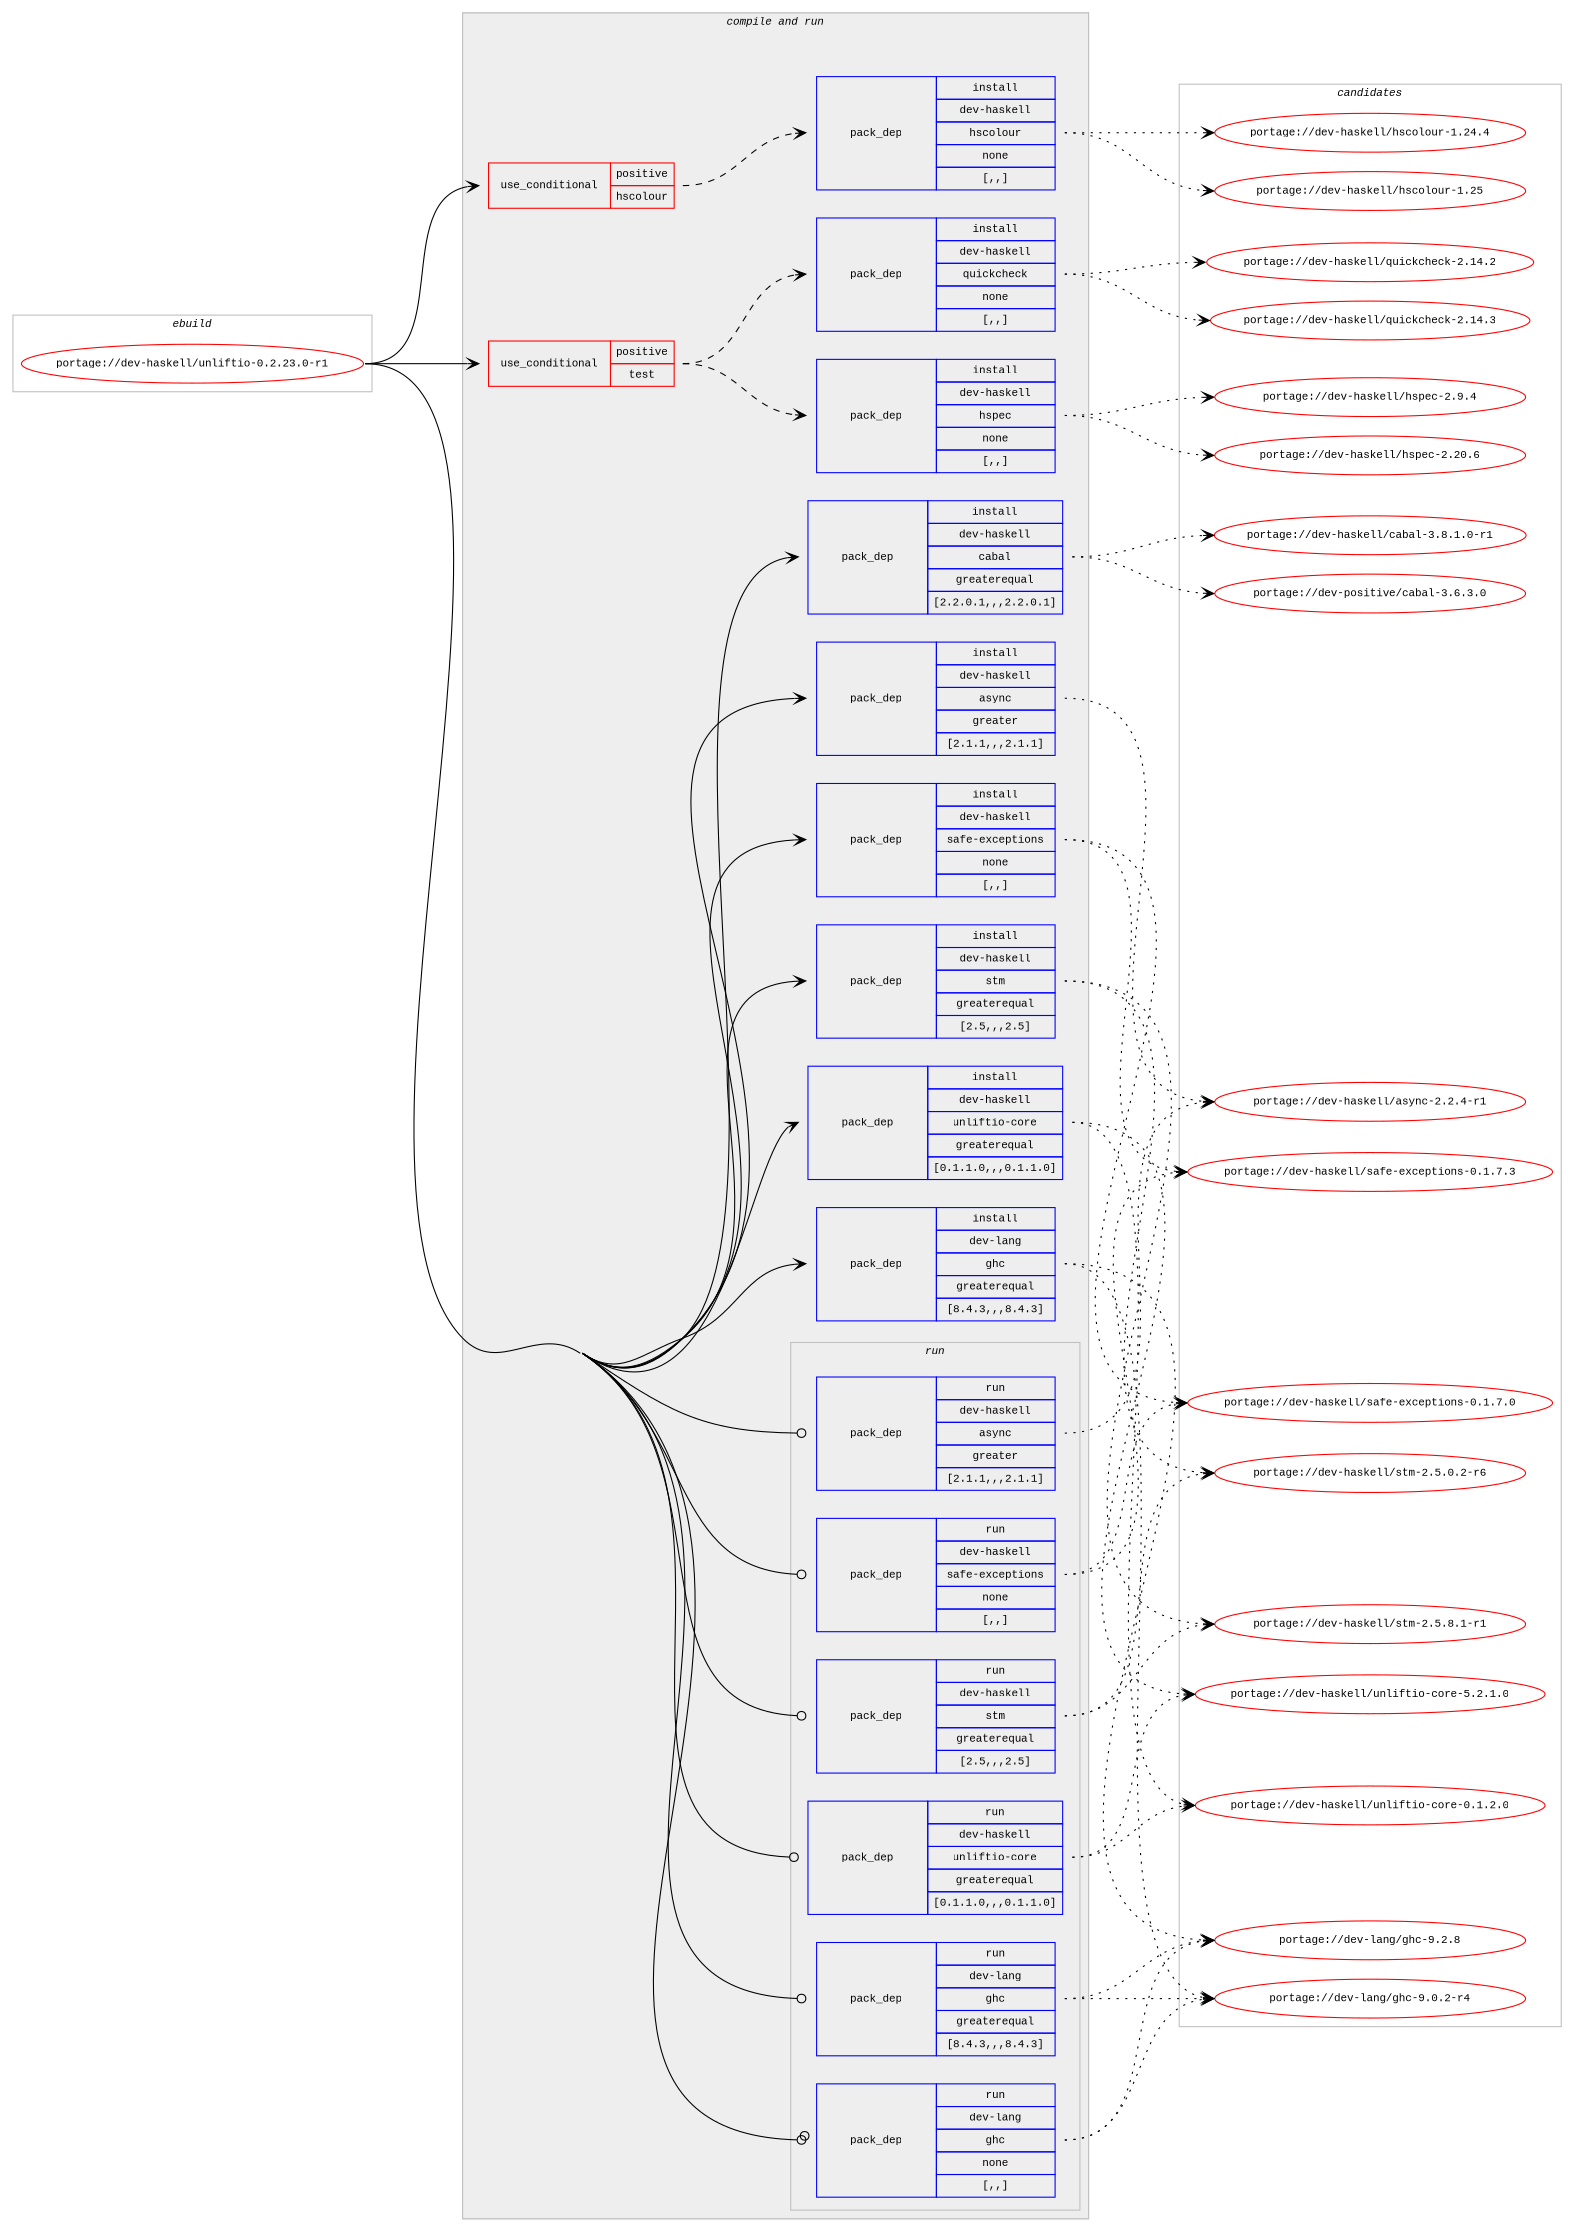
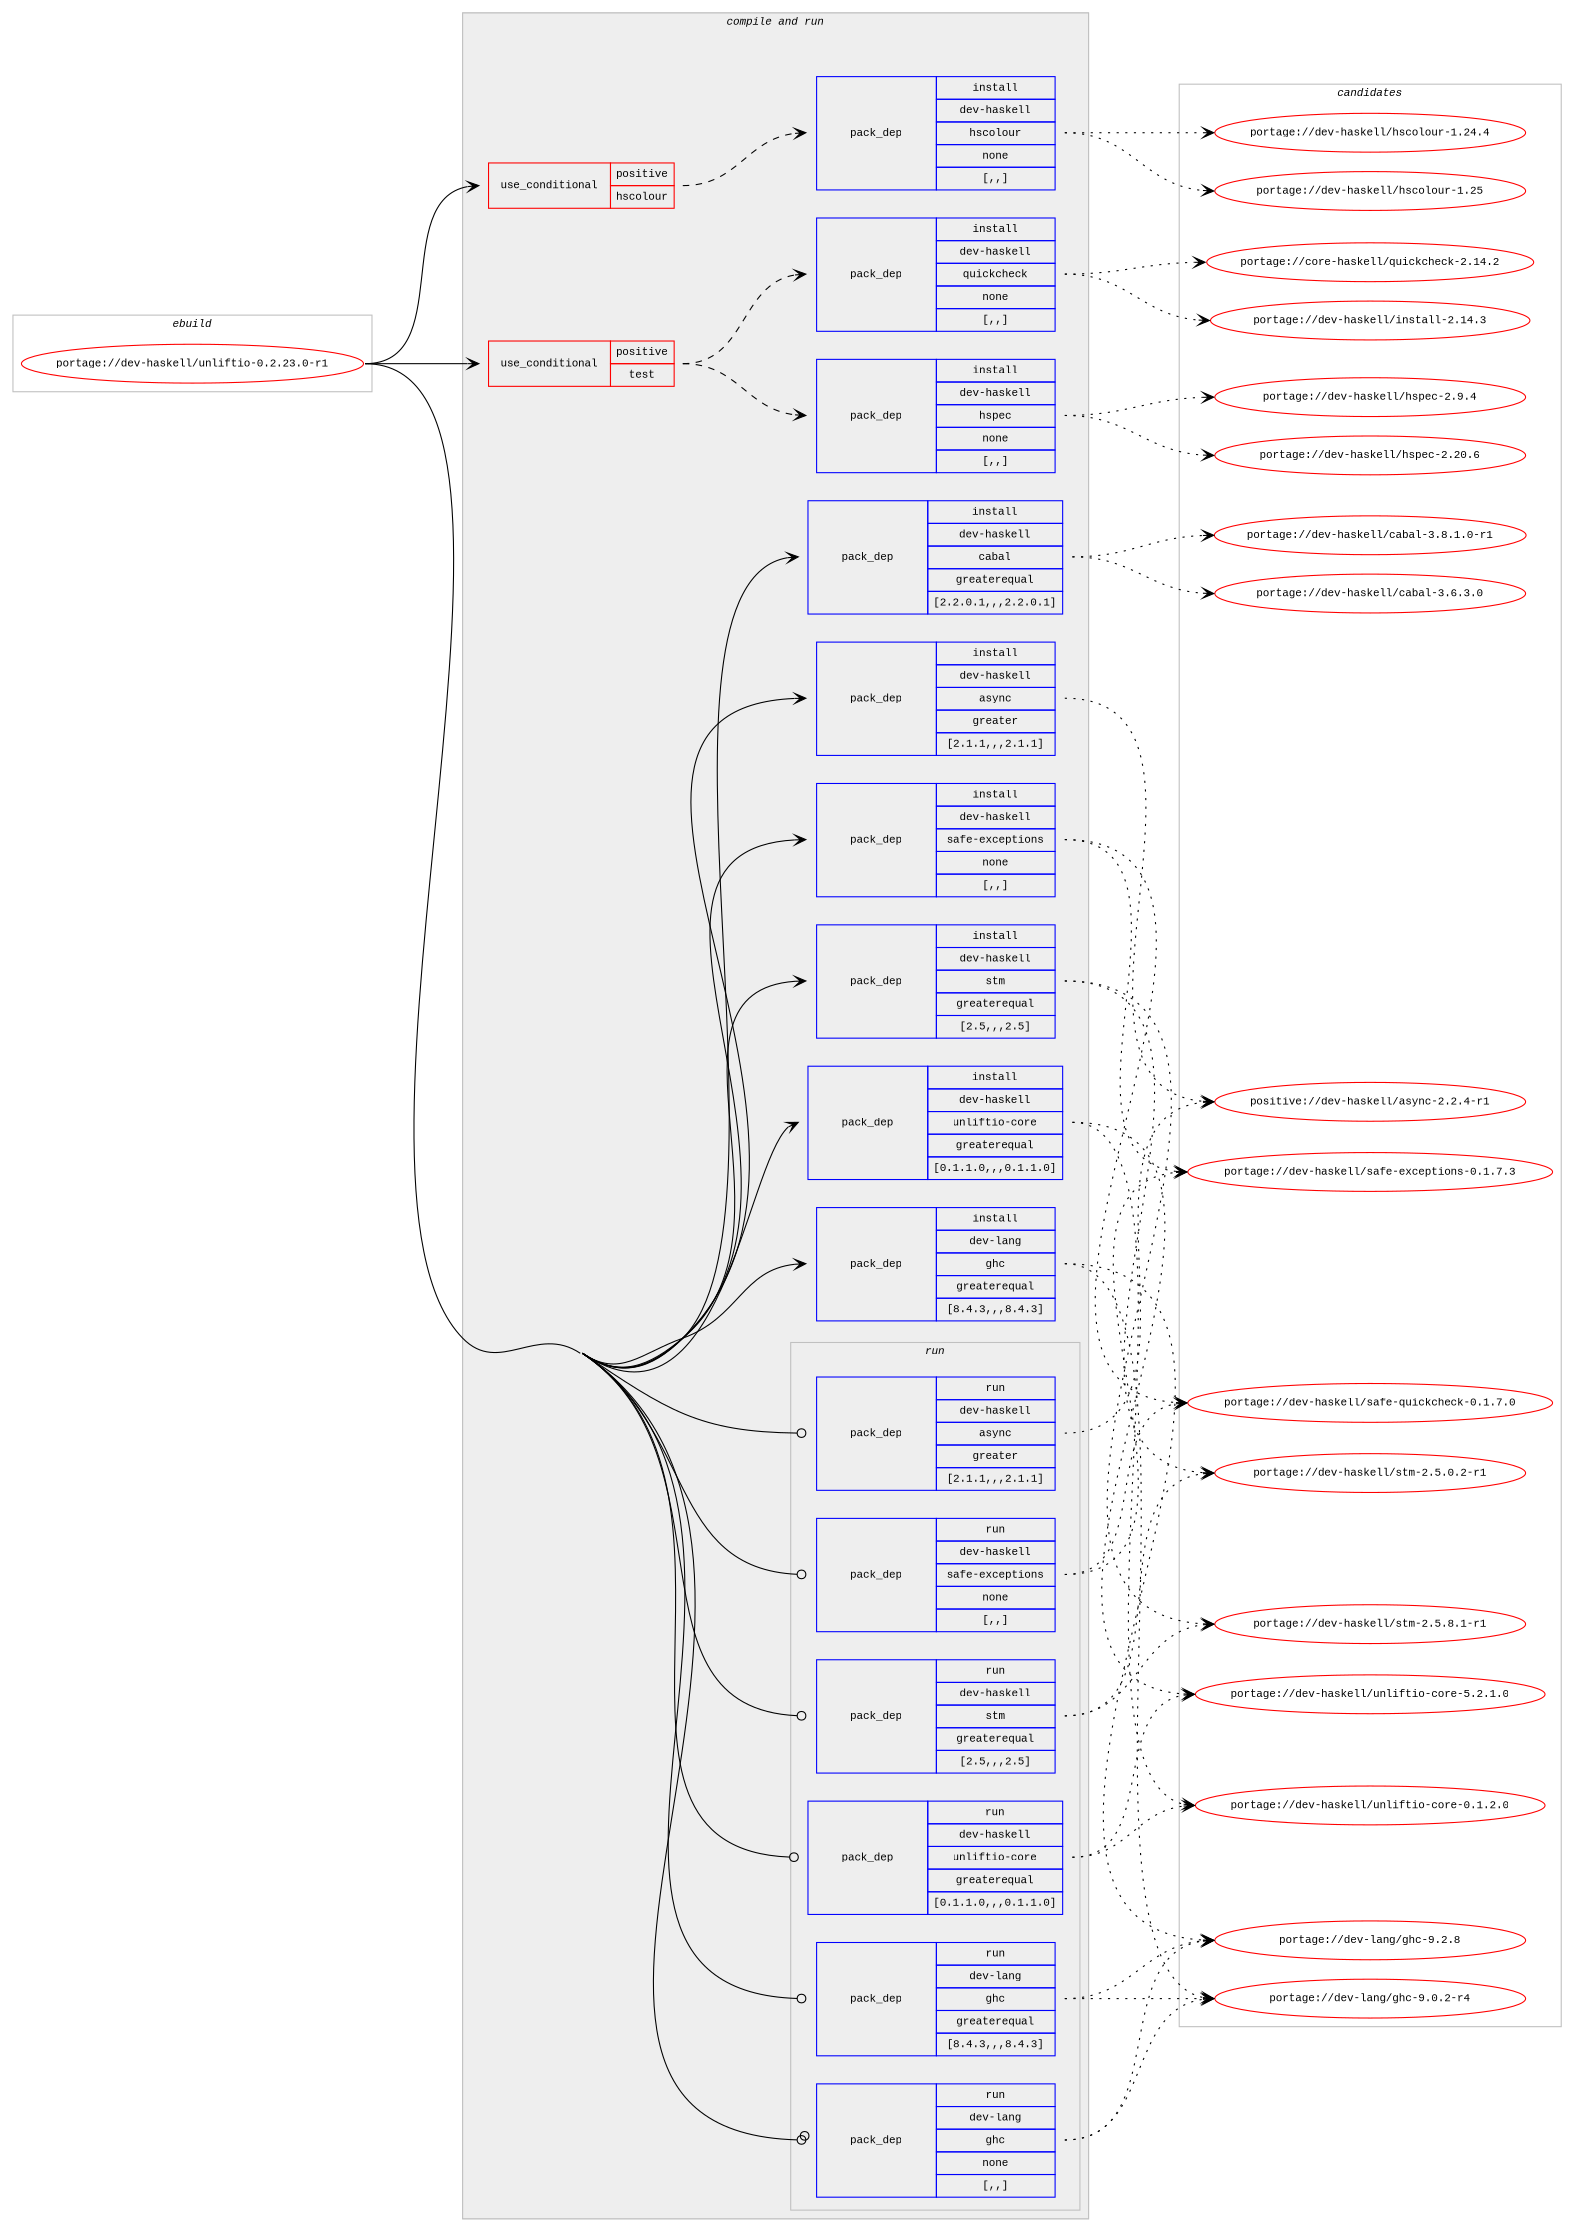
(1370, 262) -> (1370, 262)
(1370, 321) -> (1370, 321)
(1370, 594) -> (1370, 594)
(1370, 1102) -> (1370, 1102)
(1370, 1403) -> (1370, 1403)
(1370, 1473) -> (1370, 1473)
